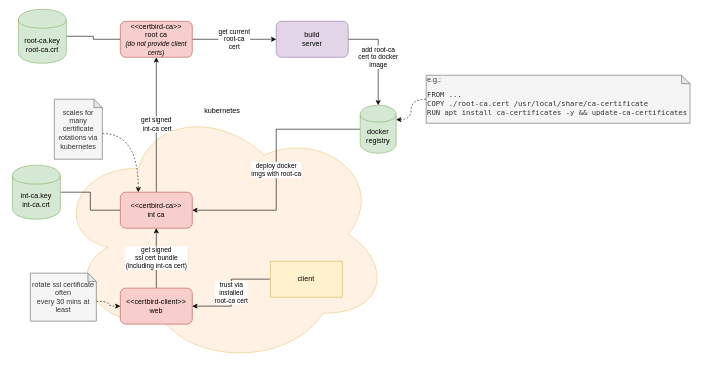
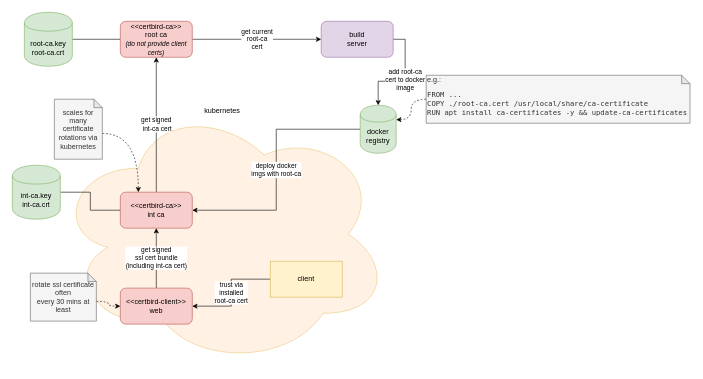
(42, 36) -> (48, 39)
(312, 39) -> (357, 39)
